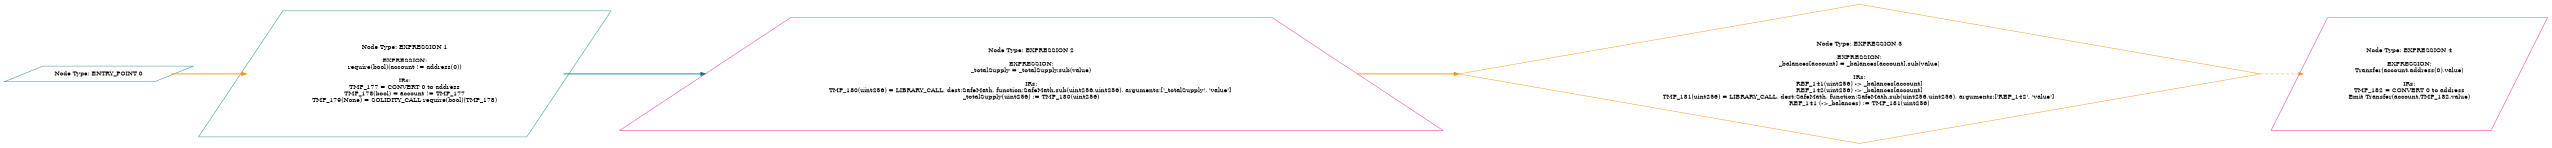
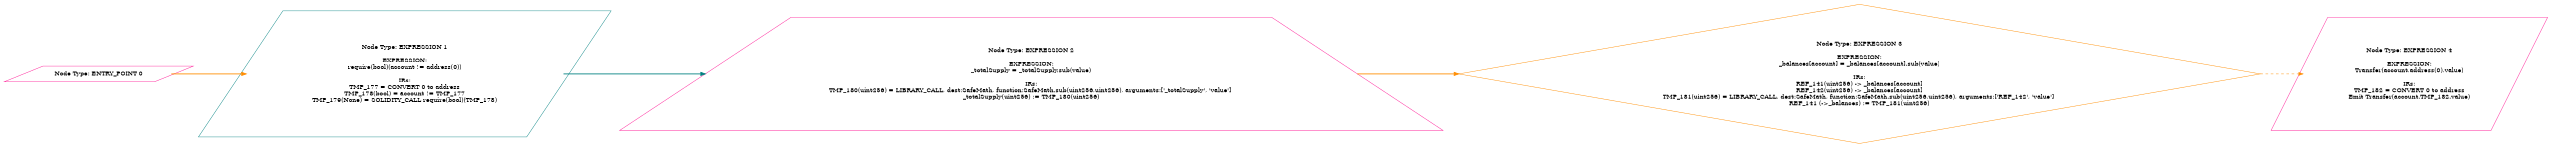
(99, 74) -> (99, 74)
